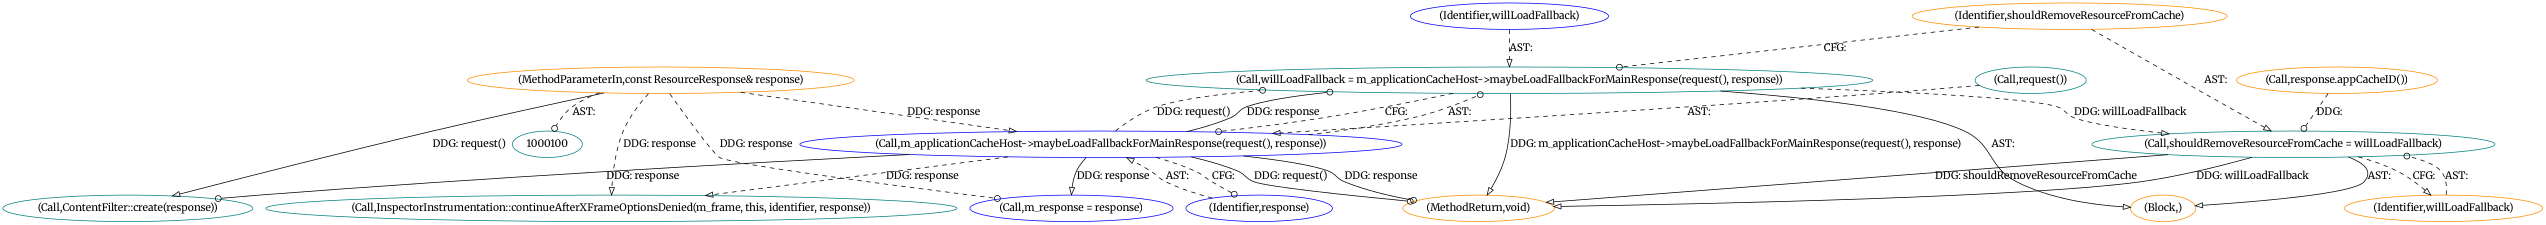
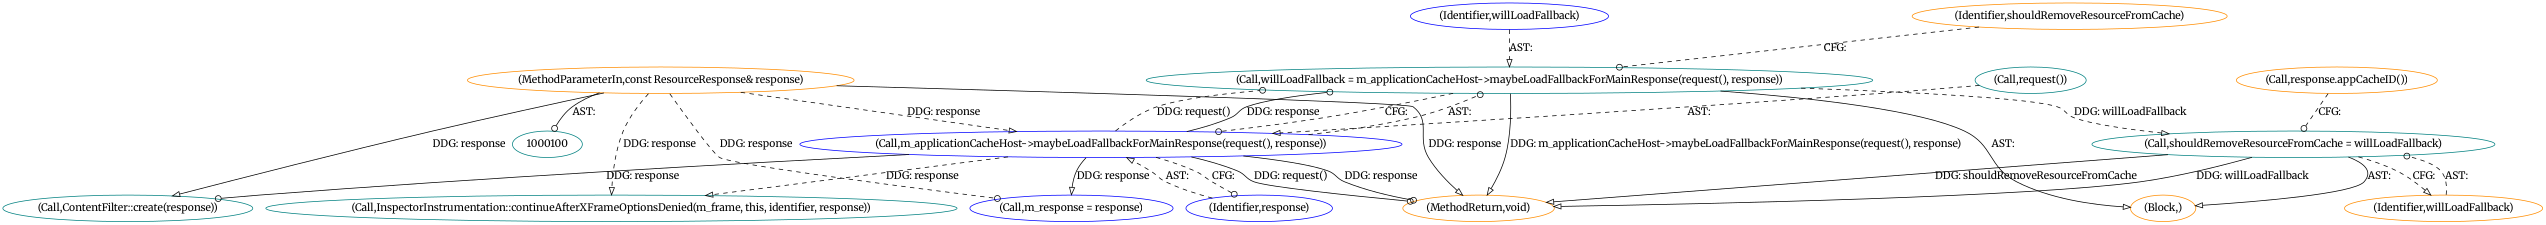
(2178, 79) -> none
none -> (1174, 96)
(575, 105) -> (575, 105)
(2331, 112) -> (2331, 112)
(469, 144) -> (469, 144)
